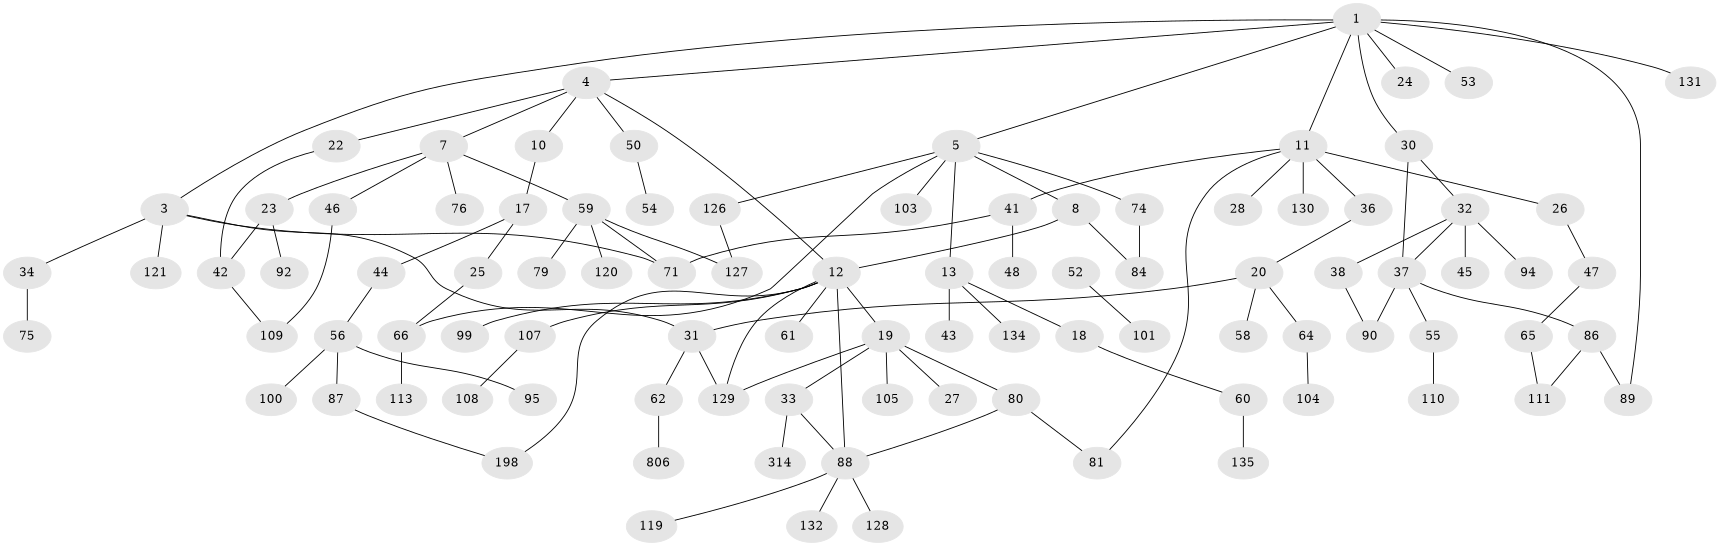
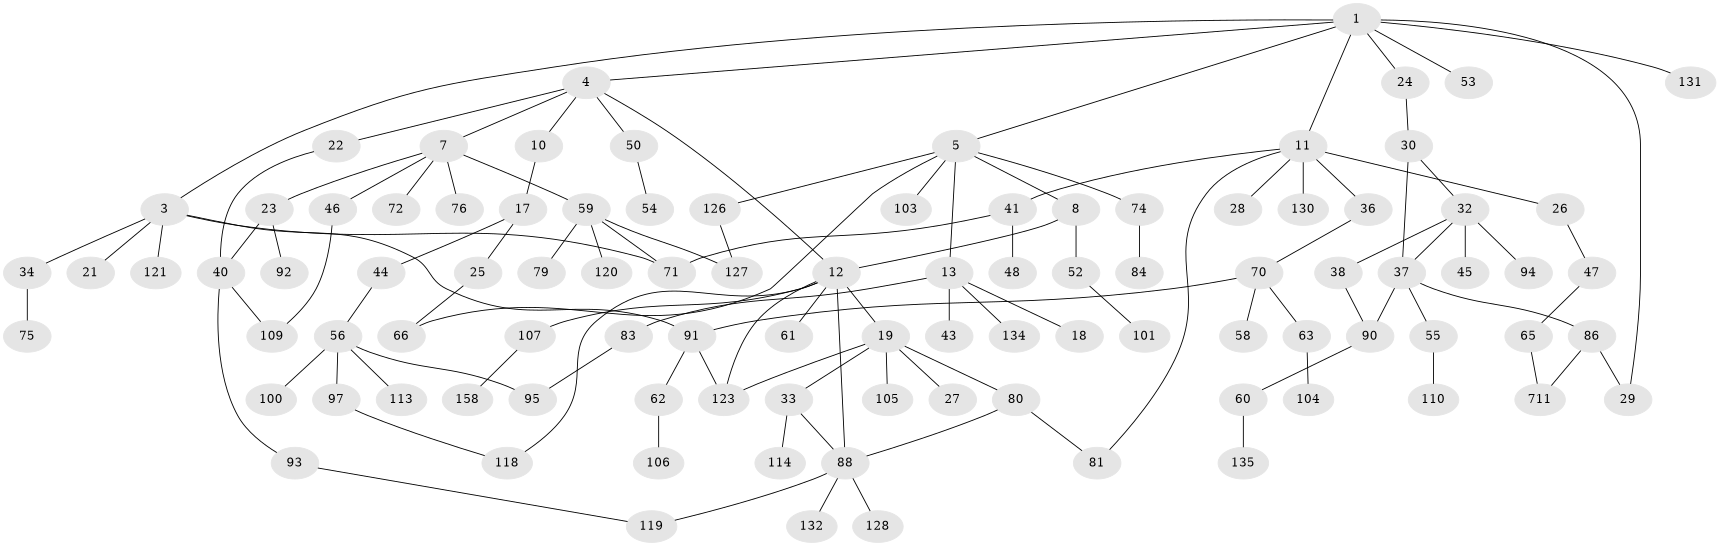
(1369, 87) -> (1407, 115)
none -> (396, 210)
(1108, 241) -> (1076, 241)
none -> (91, 273)
(221, 273) -> (221, 273)
(1259, 273) -> (1259, 273)
(465, 336) -> none
none -> (629, 336)
(692, 336) -> (692, 336)
(1307, 336) -> (1307, 336)
(402, 368) -> (370, 368)
(1160, 371) -> (1302, 370)
(336, 400) -> (336, 400)
(468, 400) -> (468, 400)
(724, 400) -> (724, 400)
(1540, 400) -> (1540, 400)
(1628, 400) -> (1628, 400)
none -> (295, 463)
(507, 463) -> (507, 463)
(659, 463) -> (659, 463)
(780, 463) -> (780, 463)
